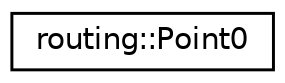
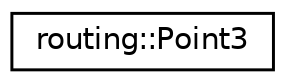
(143, 42) -> (143, 42)
